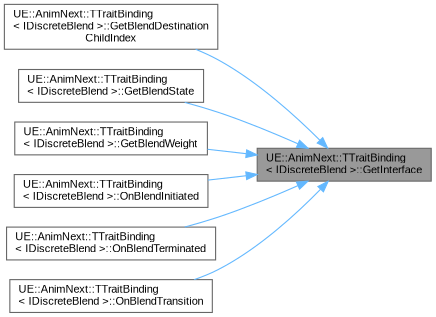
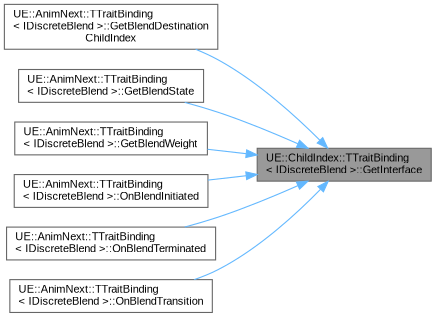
(344, 165) -> (344, 165)
